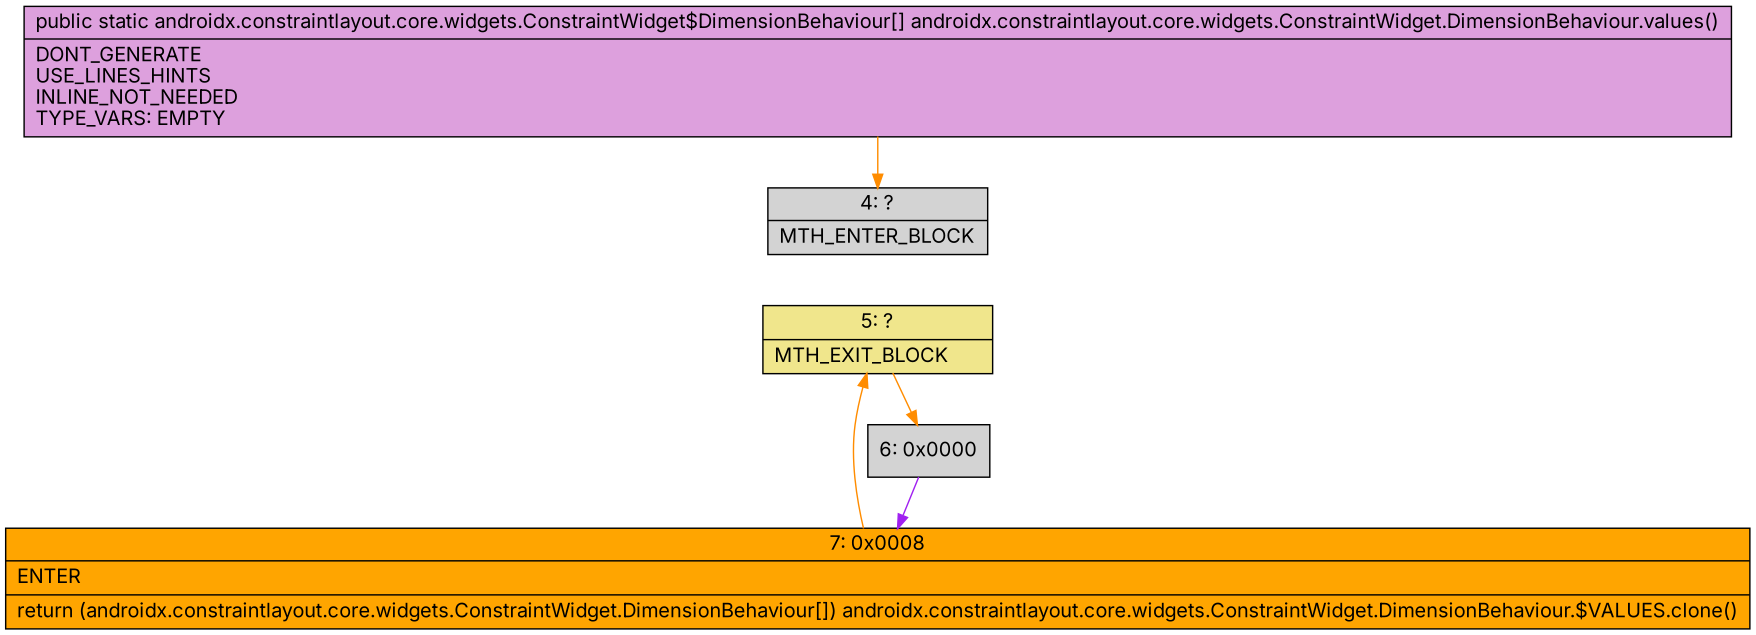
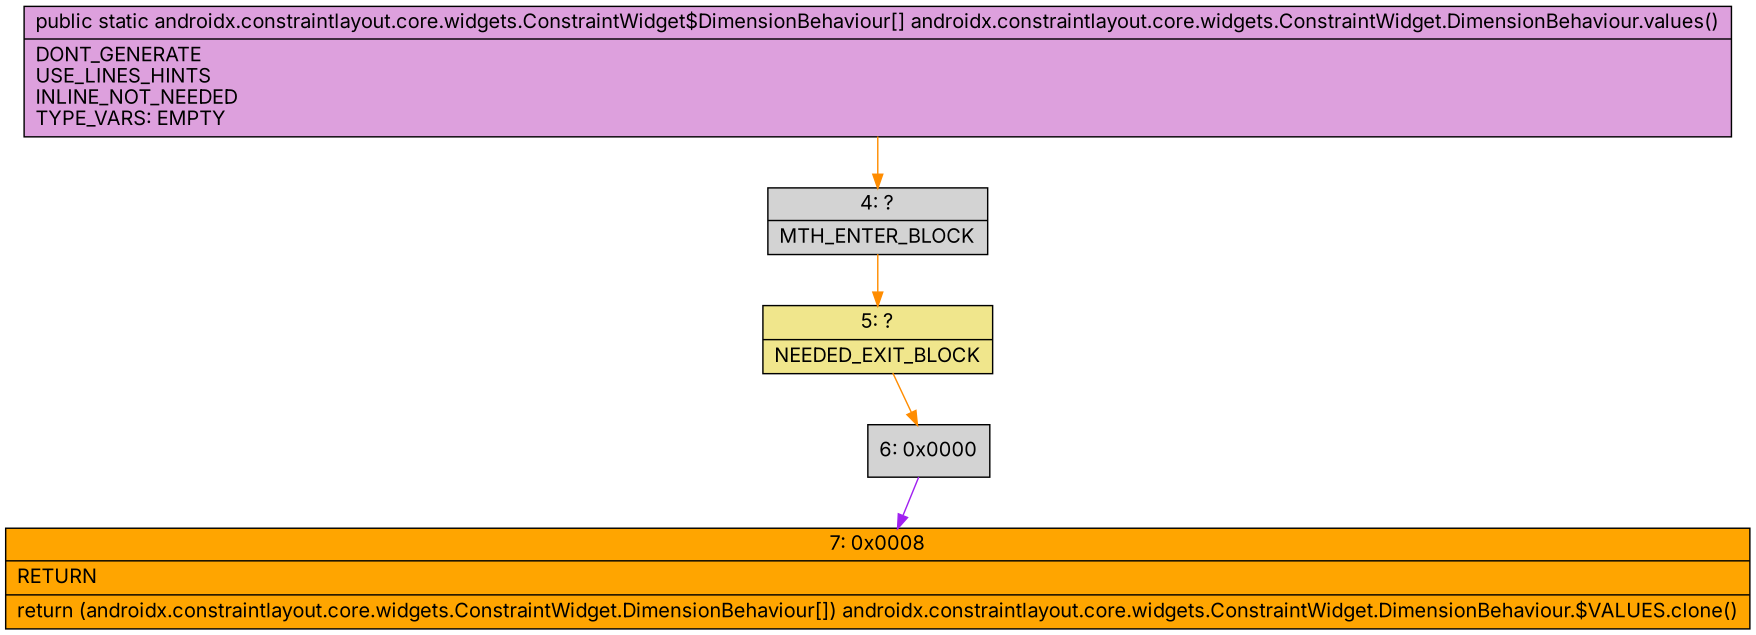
(862, 356) -> (878, 356)
(854, 458) -> (878, 273)
(50, 577) -> (57, 577)
